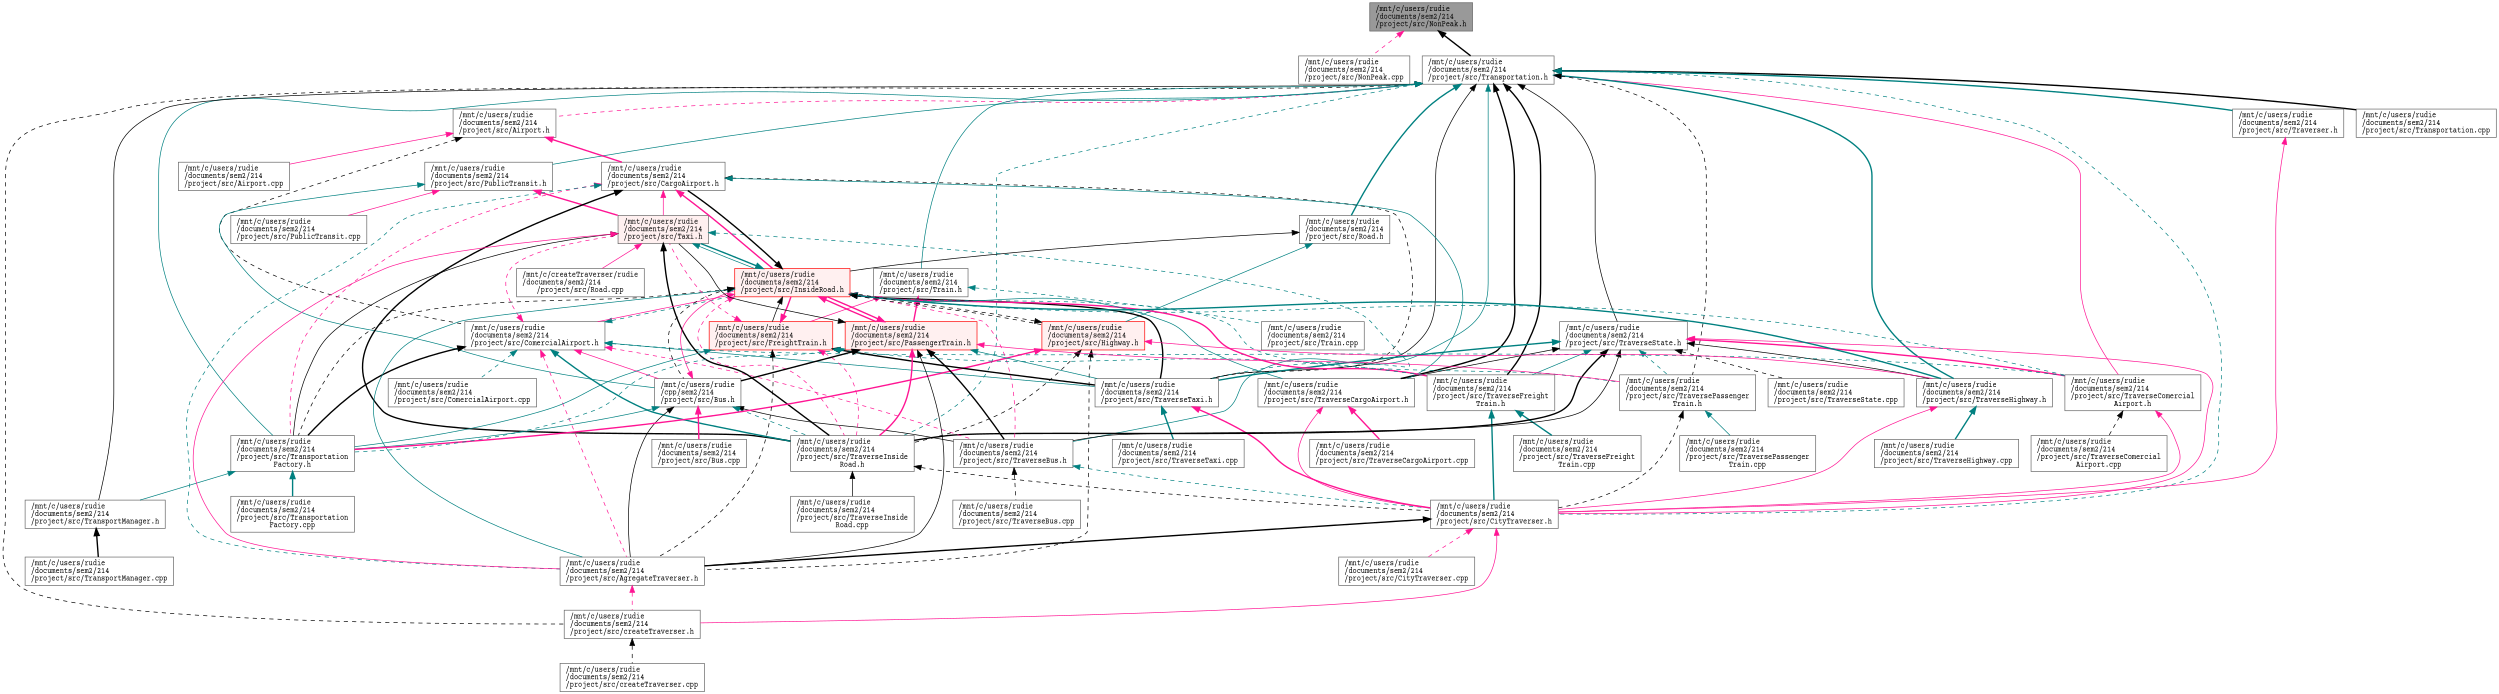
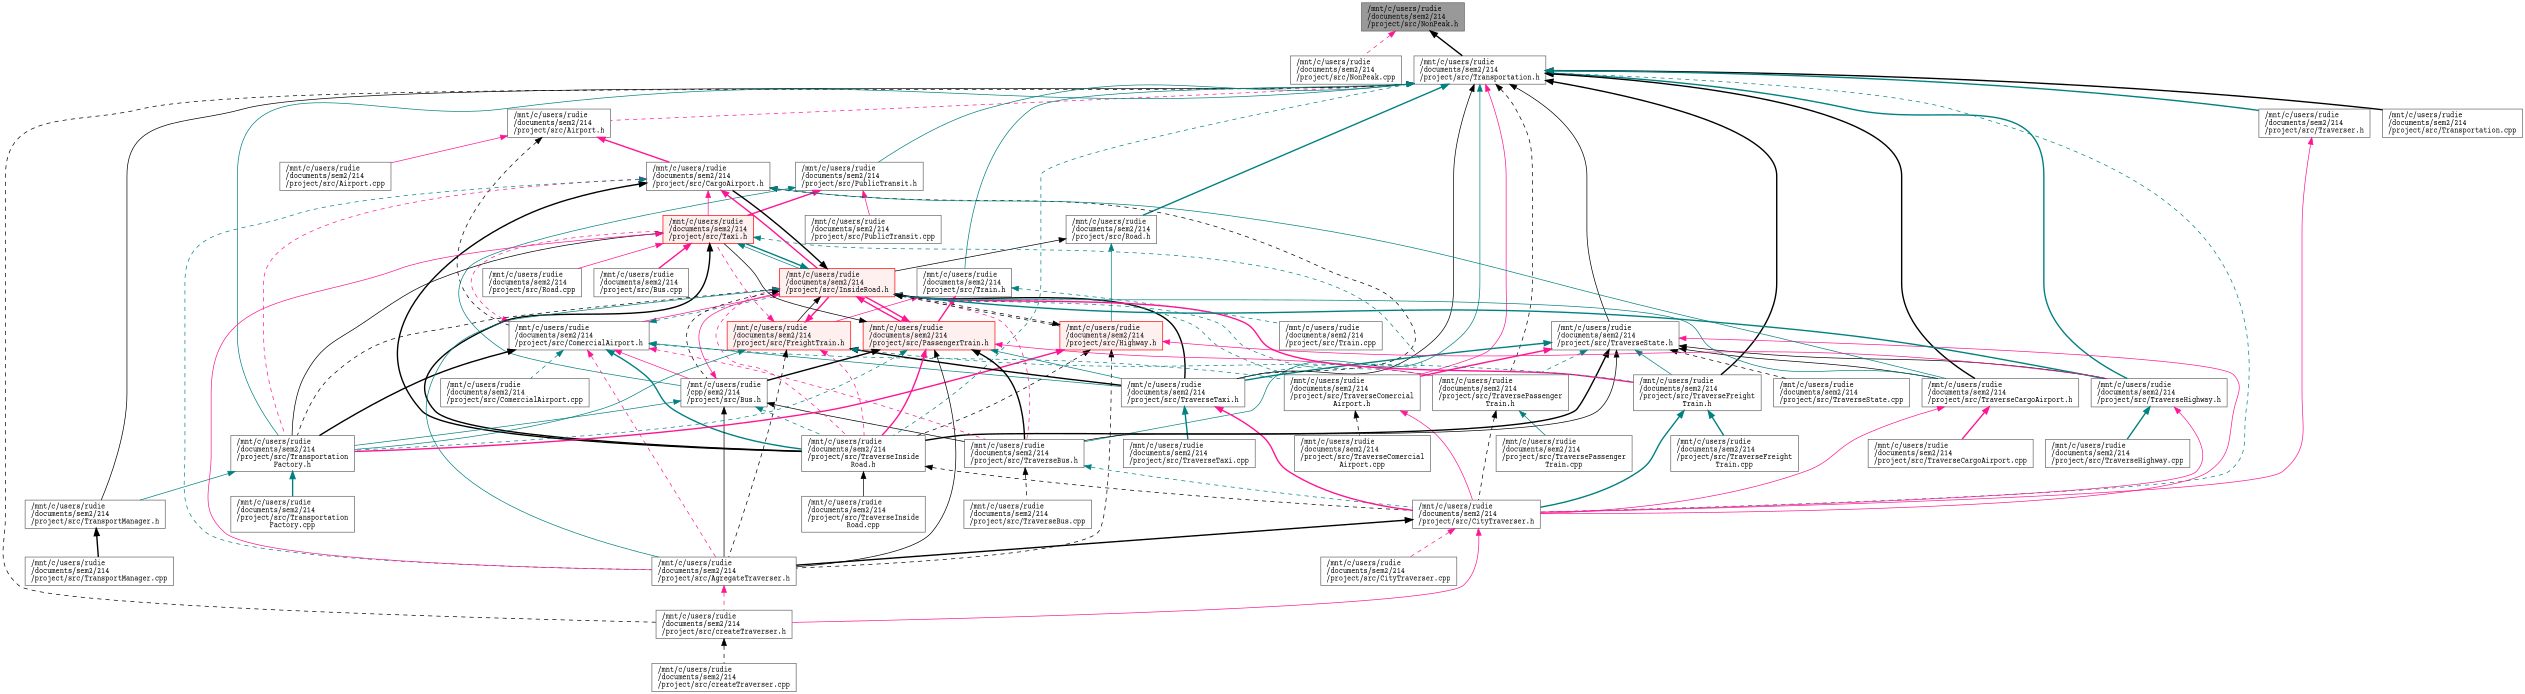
(663, 230) -> (708, 230)
(580, 283) -> (532, 283)
(699, 427) -> (672, 258)
